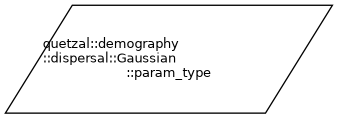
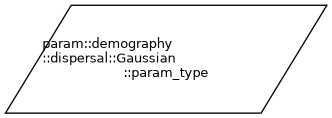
(169, 59) -> (166, 59)
